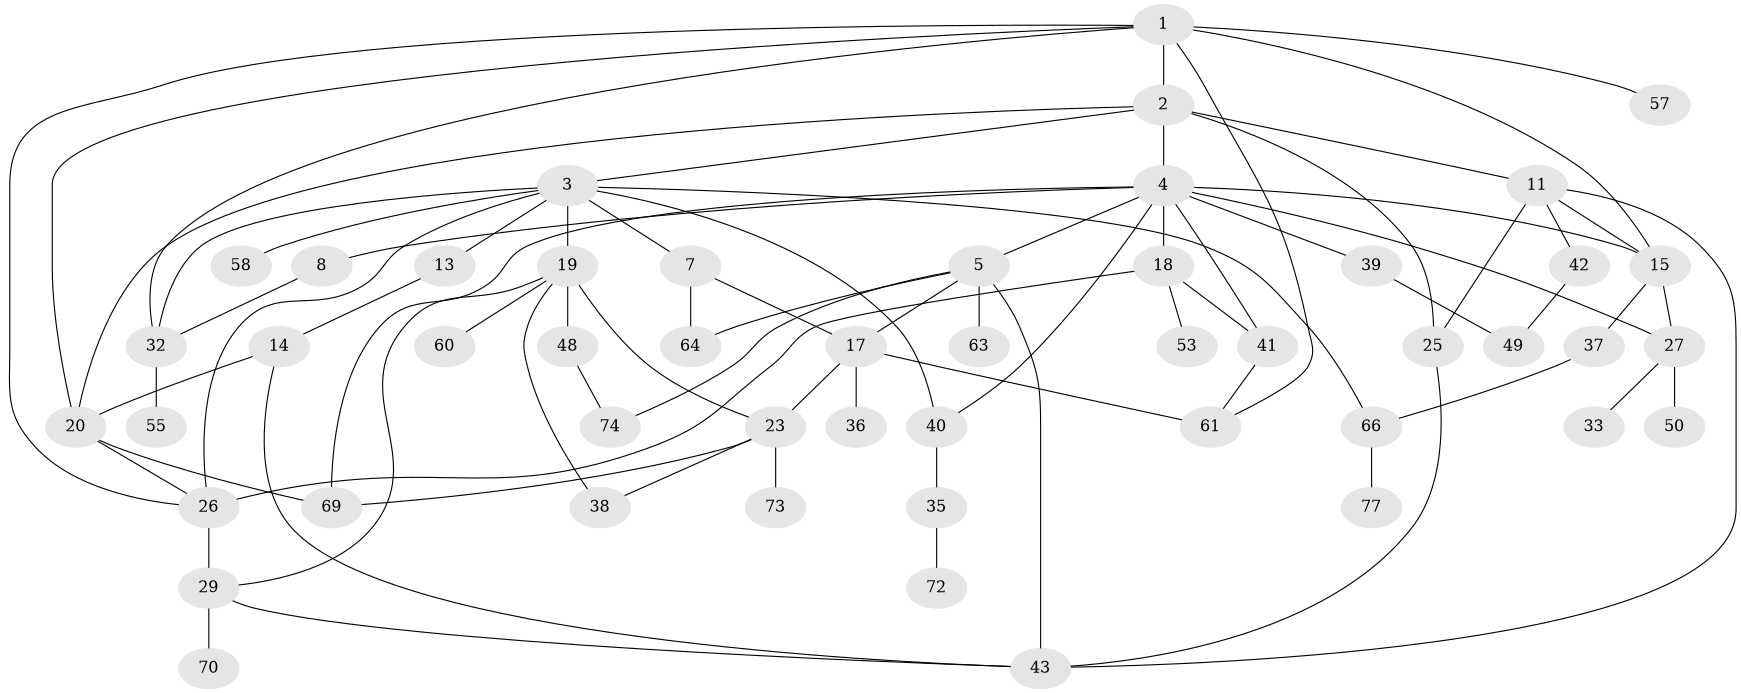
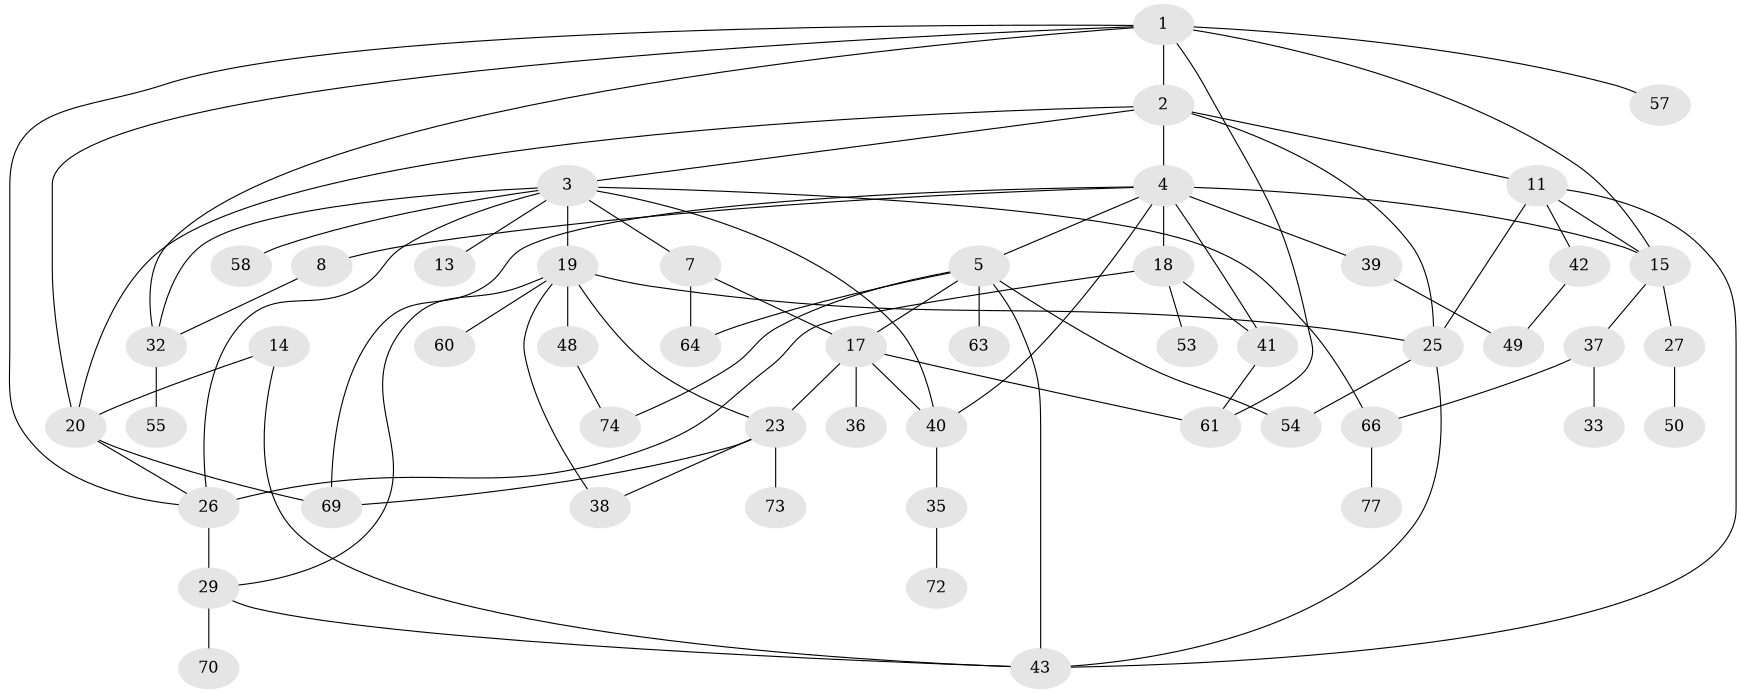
(1426, 250) -> none
(362, 306) -> none
none -> (999, 311)
none -> (896, 387)
(1634, 387) -> (1594, 387)
none -> (1291, 427)
